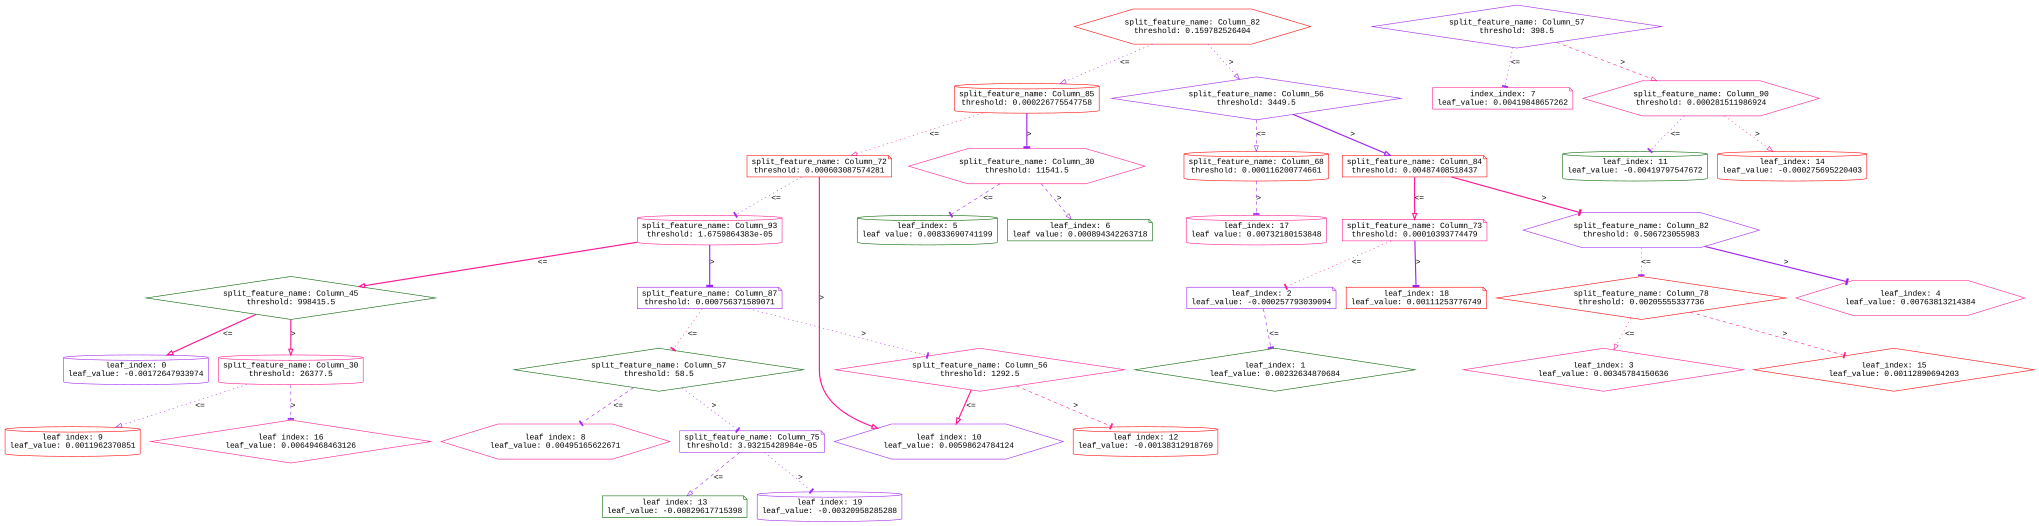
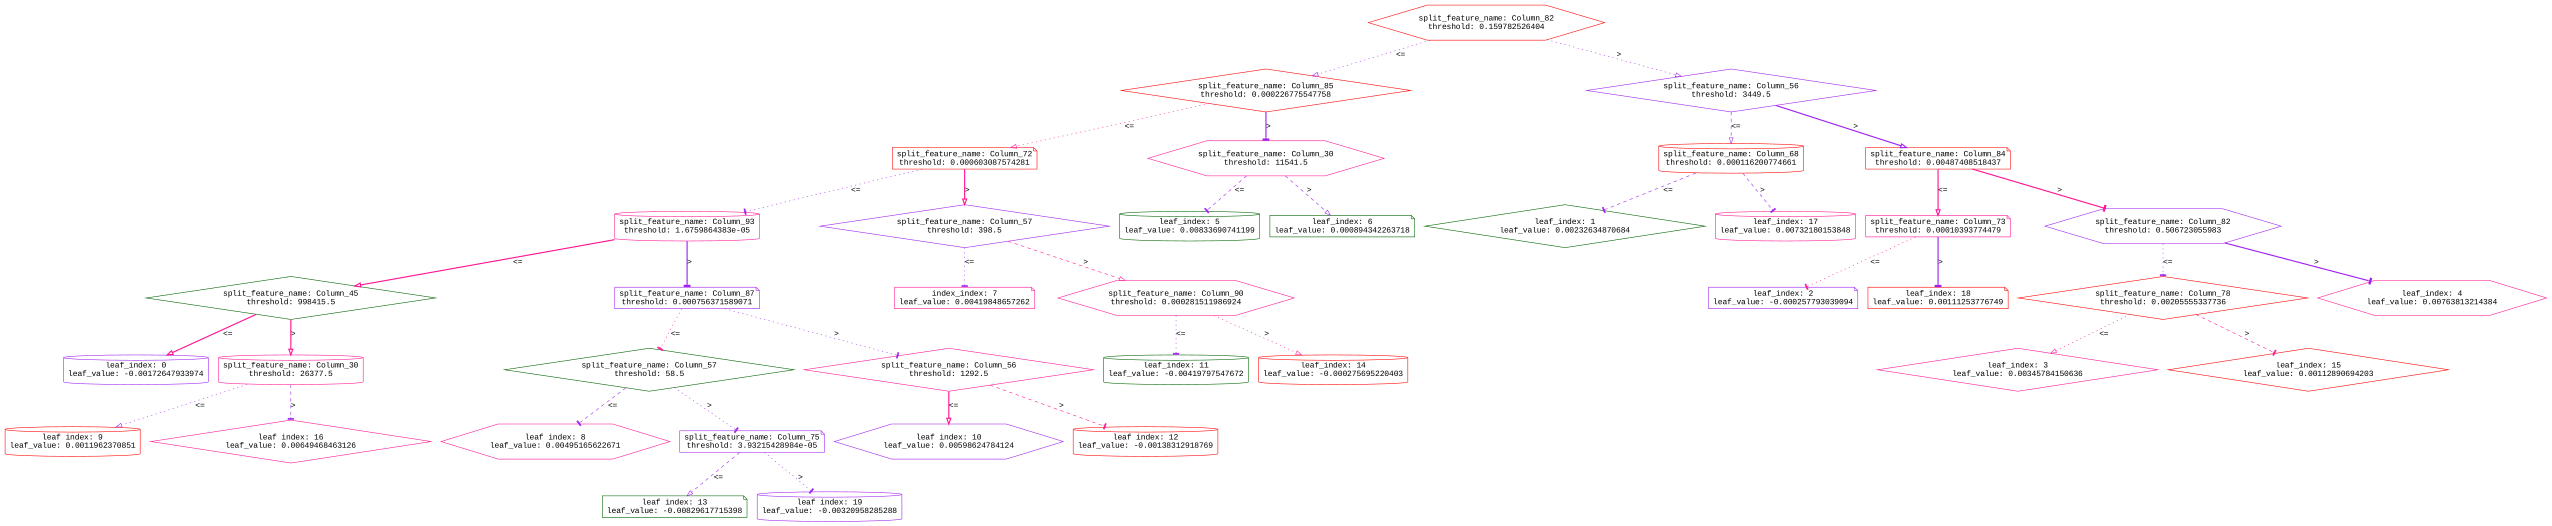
(1027, 98) -> (1266, 90)
(819, 315) -> (965, 184)
(1267, 327) -> (1651, 191)
